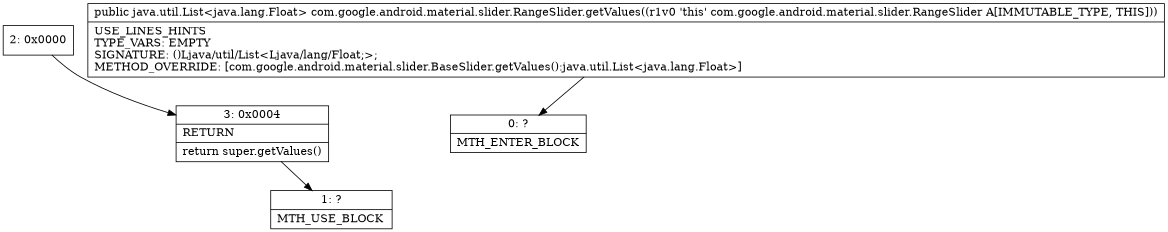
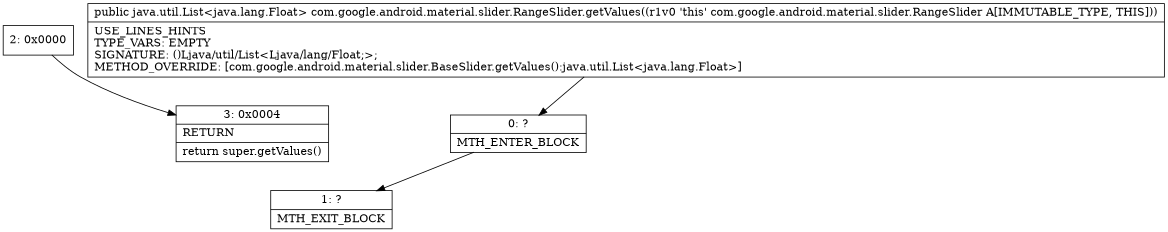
(294, 173) -> (429, 170)
(330, 219) -> (331, 219)
